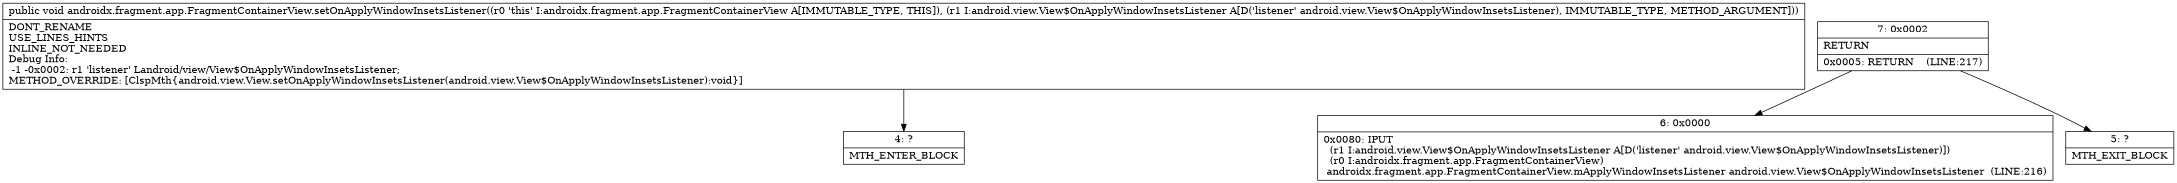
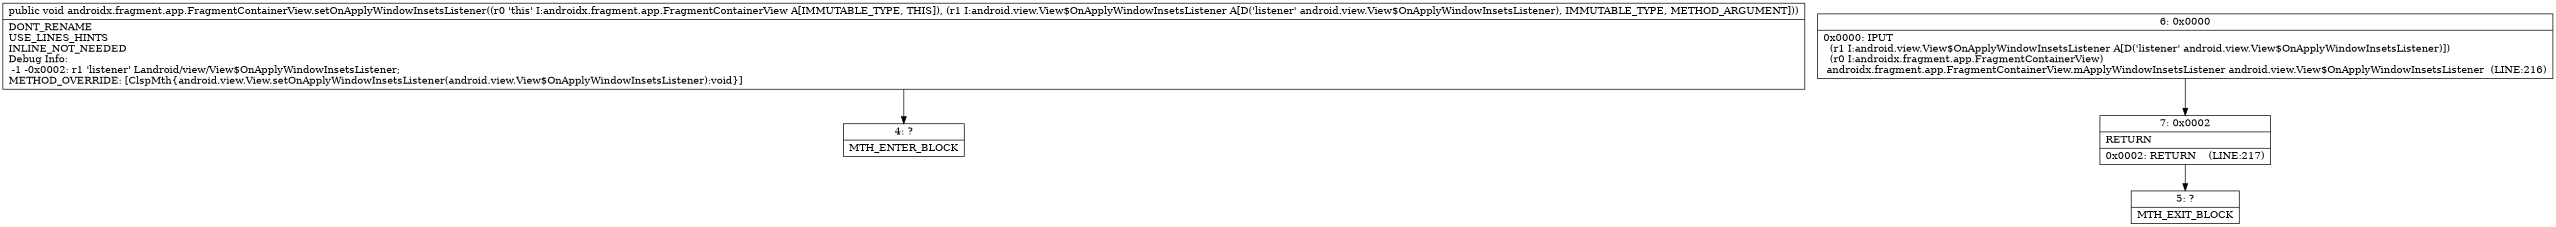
(1903, 62) -> (2185, 156)
(1807, 92) -> (2185, 93)
(1361, 140) -> (1861, 38)
